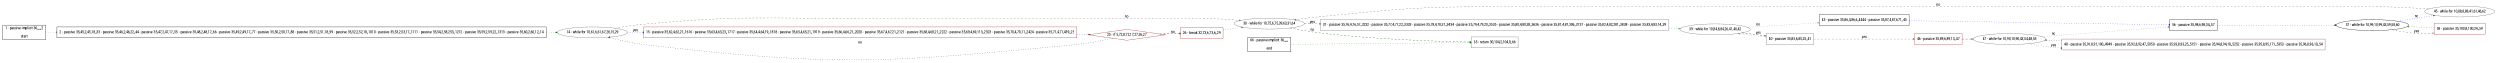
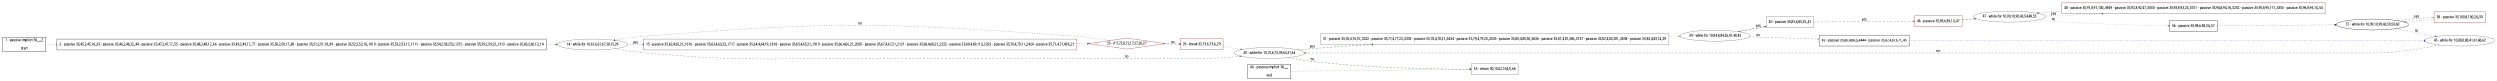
(2039, 23) -> (2166, 41)
(1783, 25) -> (1784, 38)
